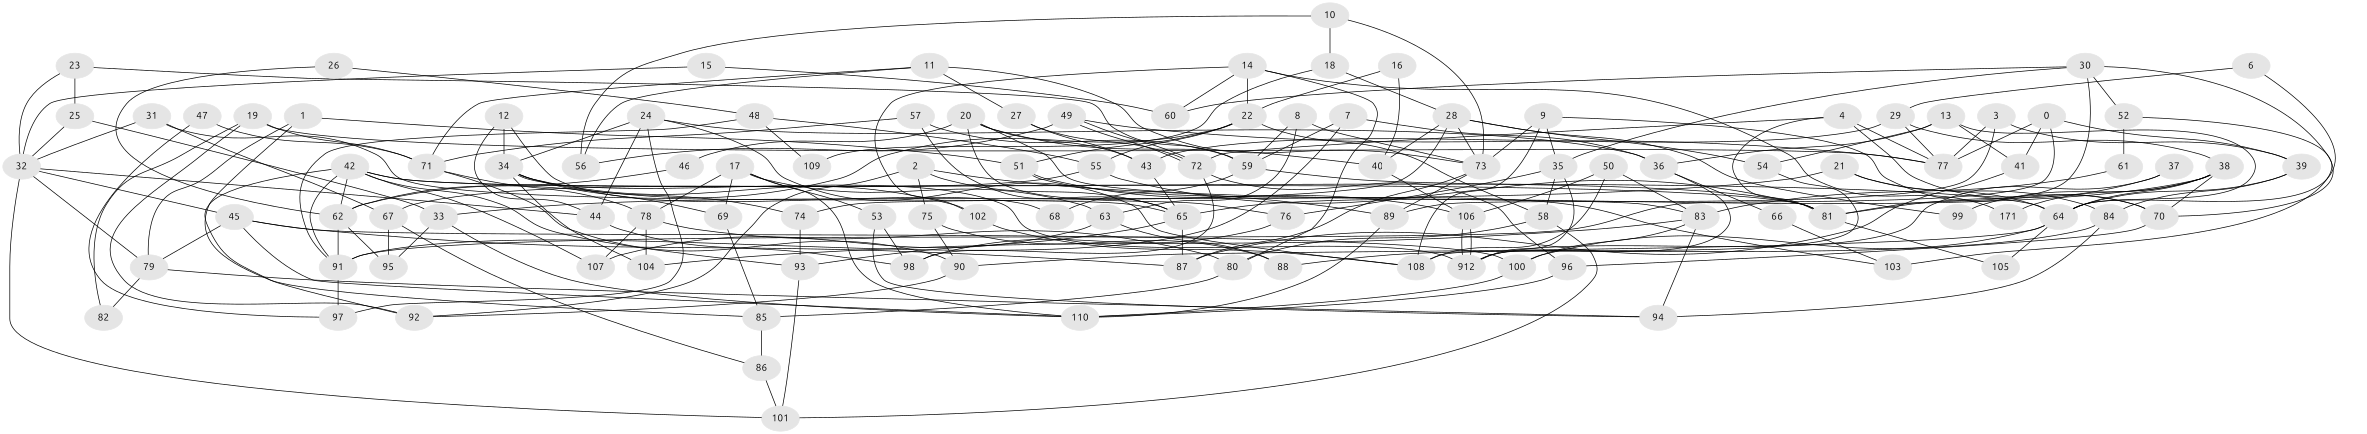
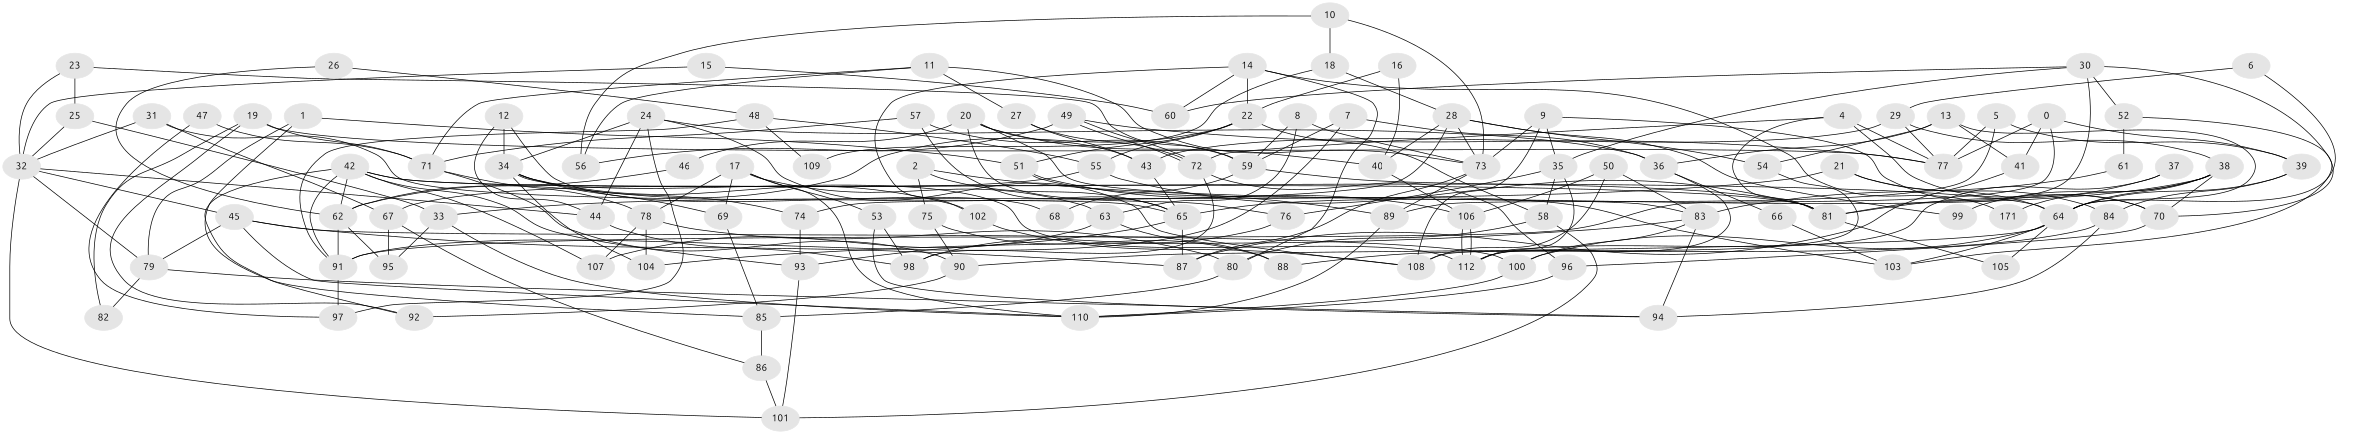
(1996, 116) -> (1996, 116)
none -> (1965, 250)
(1466, 267) -> (1466, 267)
(683, 284) -> none
